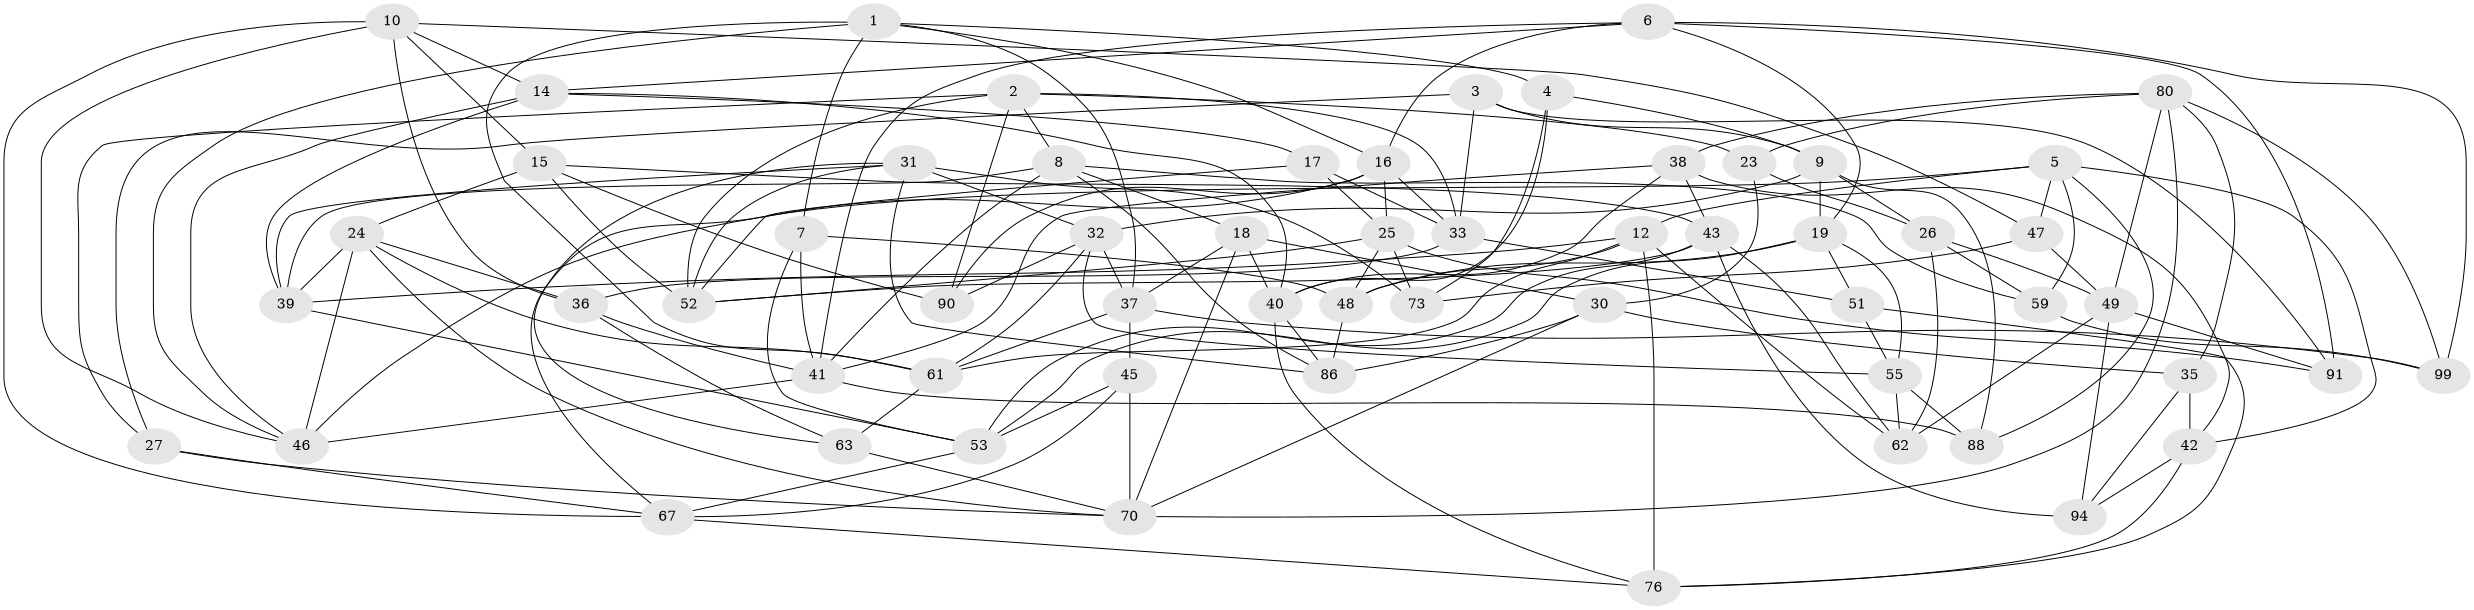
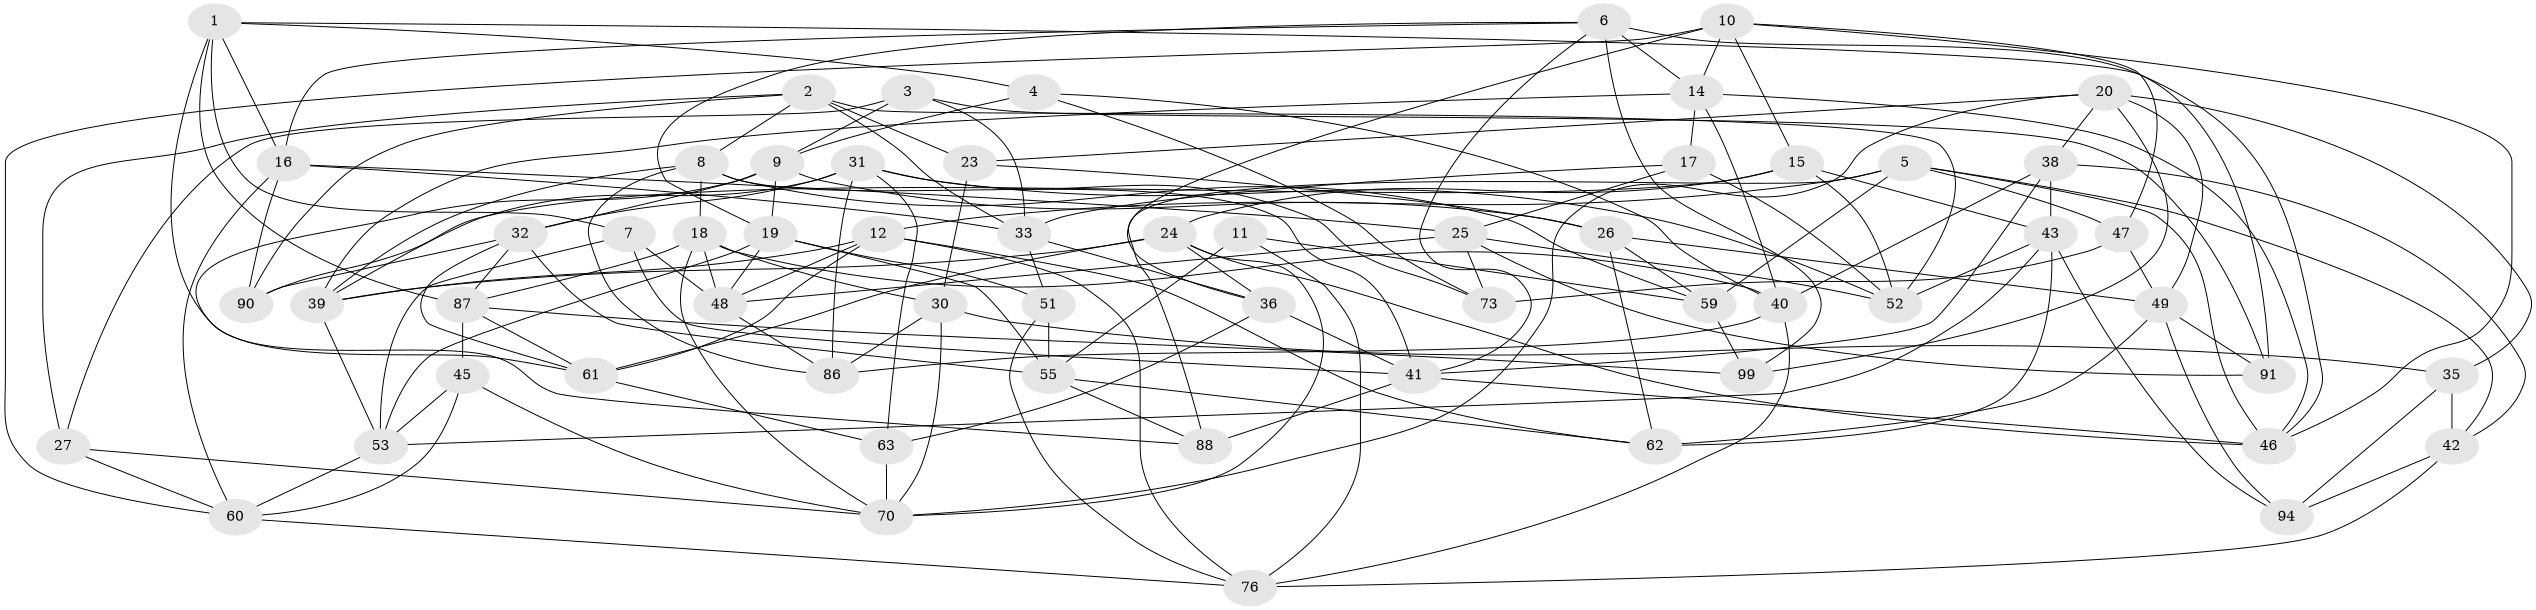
(2165, 92) -> (2105, 92)
none -> (1240, 234)
none -> (712, 277)
(1130, 305) -> (463, 305)
(668, 517) -> (236, 517)
